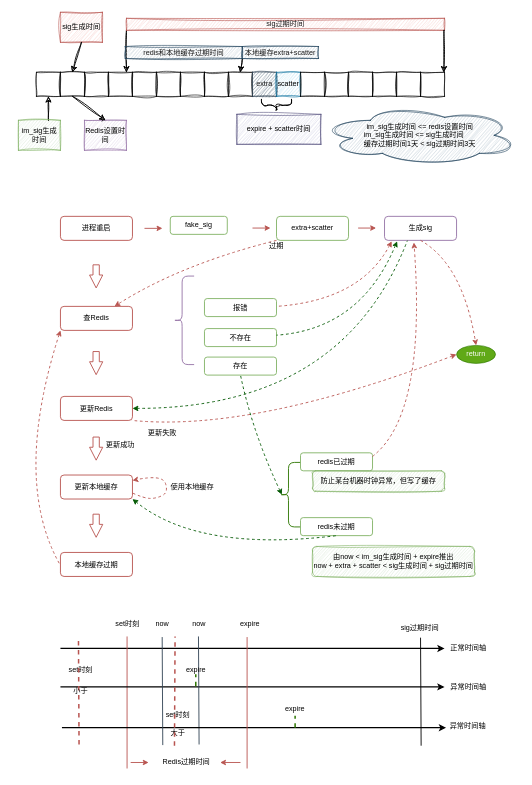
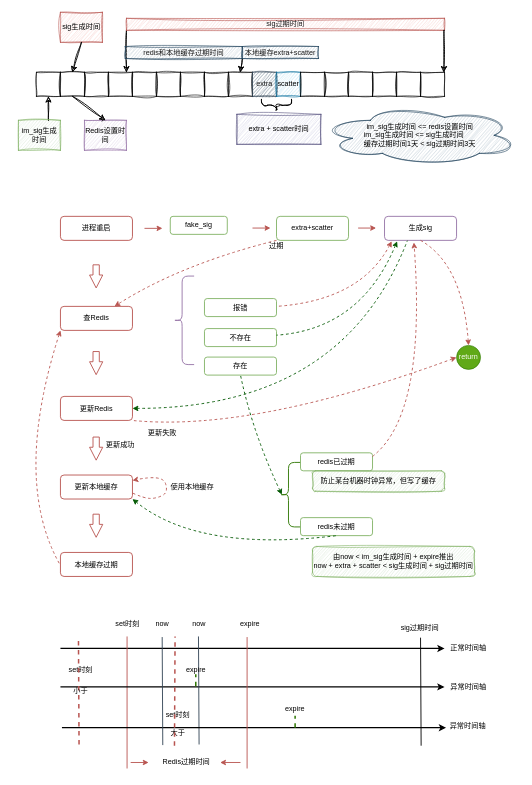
(279, 129) -> (279, 129)
(476, 354) -> (468, 357)
